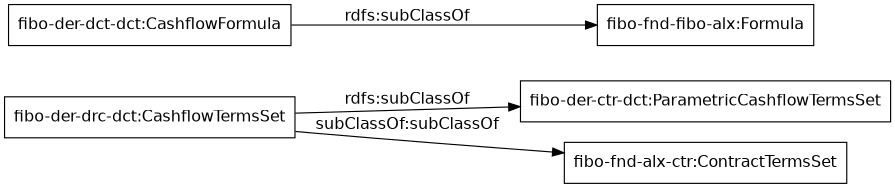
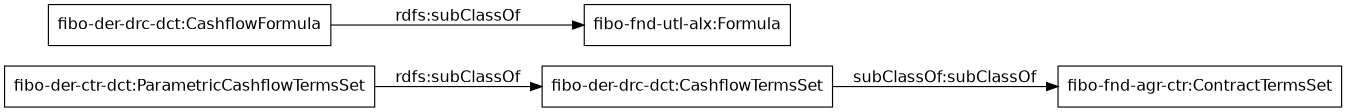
(150, 25) -> (190, 25)
(706, 25) -> (687, 25)
(402, 110) -> (453, 87)
(706, 163) -> (1200, 87)
